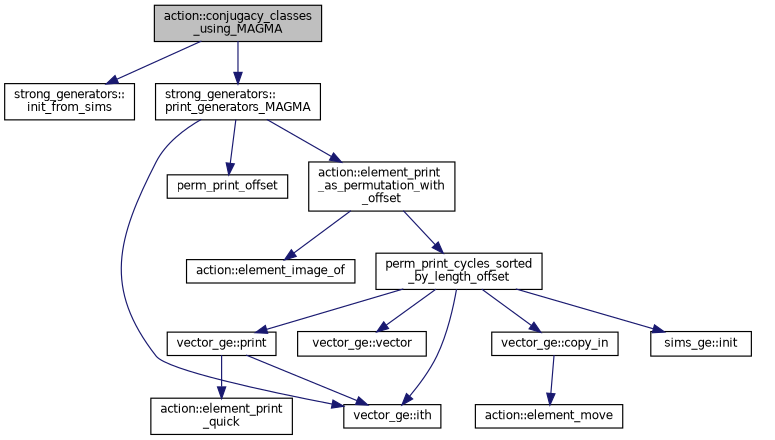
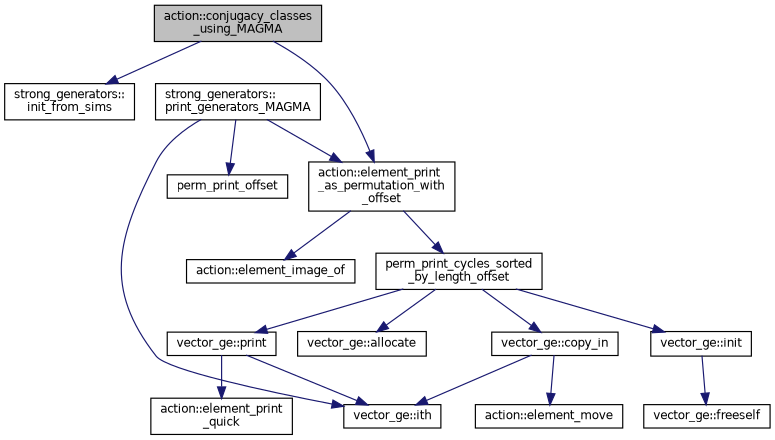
(238, 57) -> (333, 86)
(362, 344) -> (362, 344)
(701, 344) -> (701, 344)
(441, 346) -> (479, 378)
none -> (707, 416)
